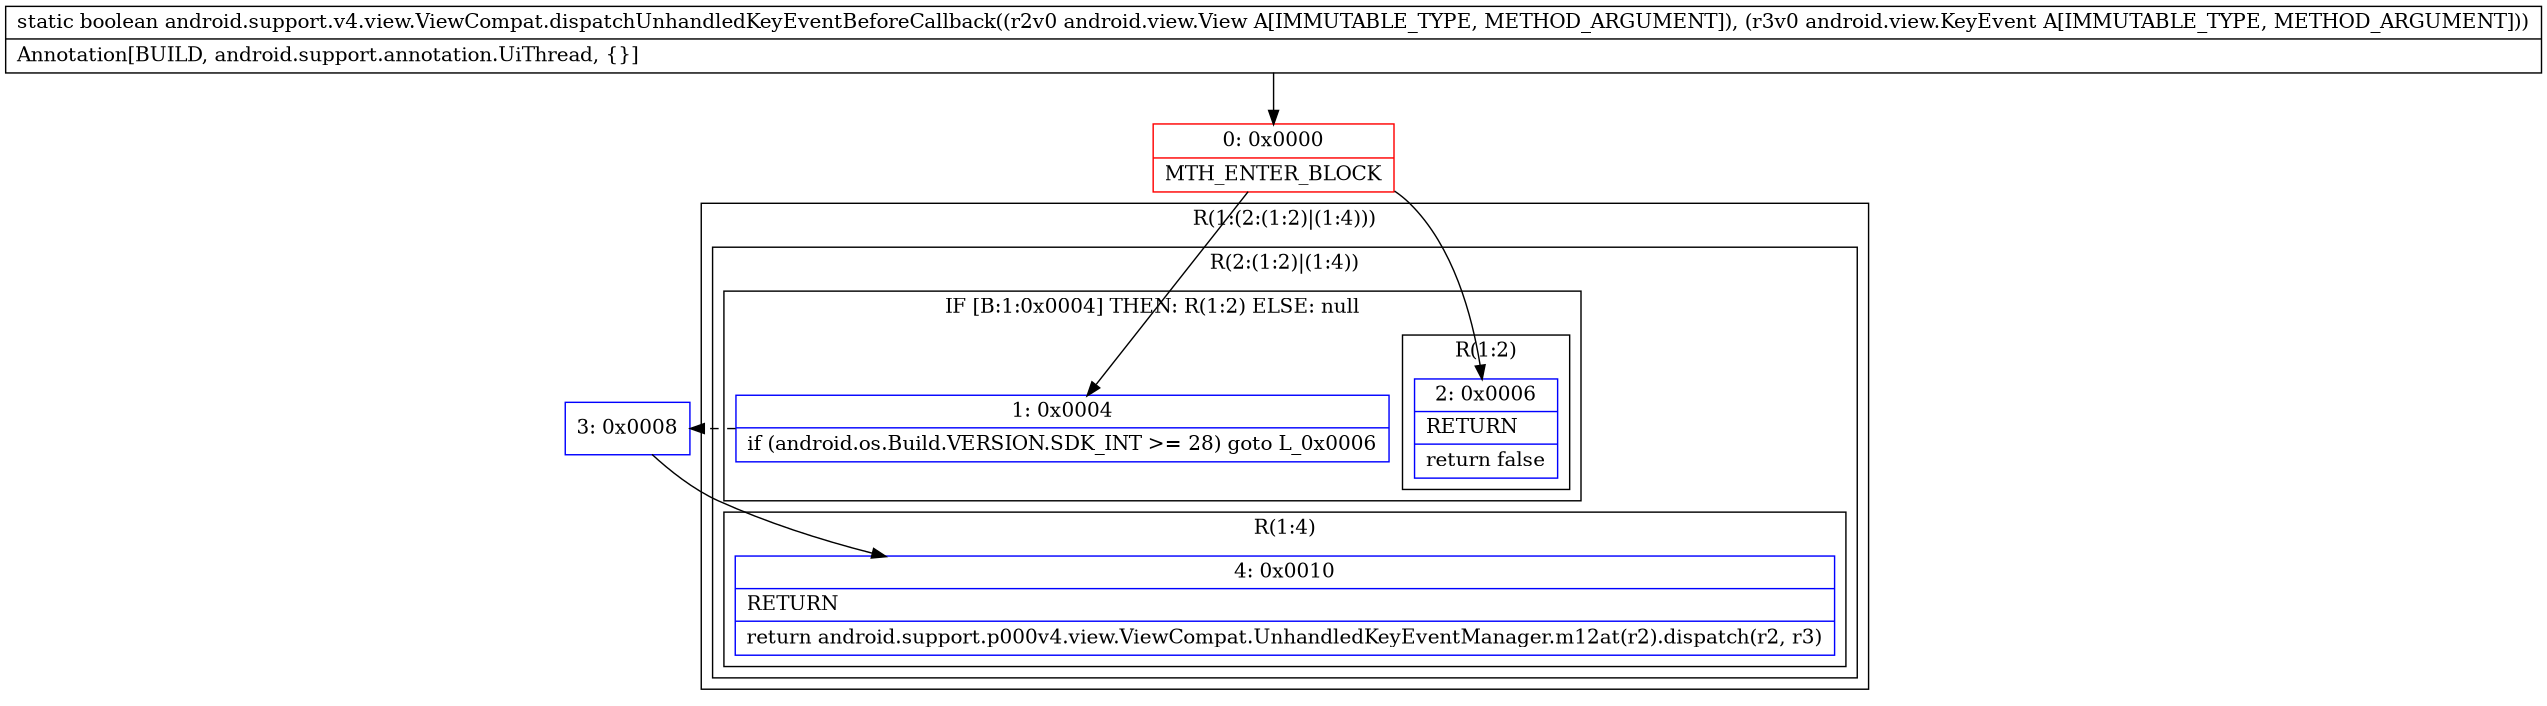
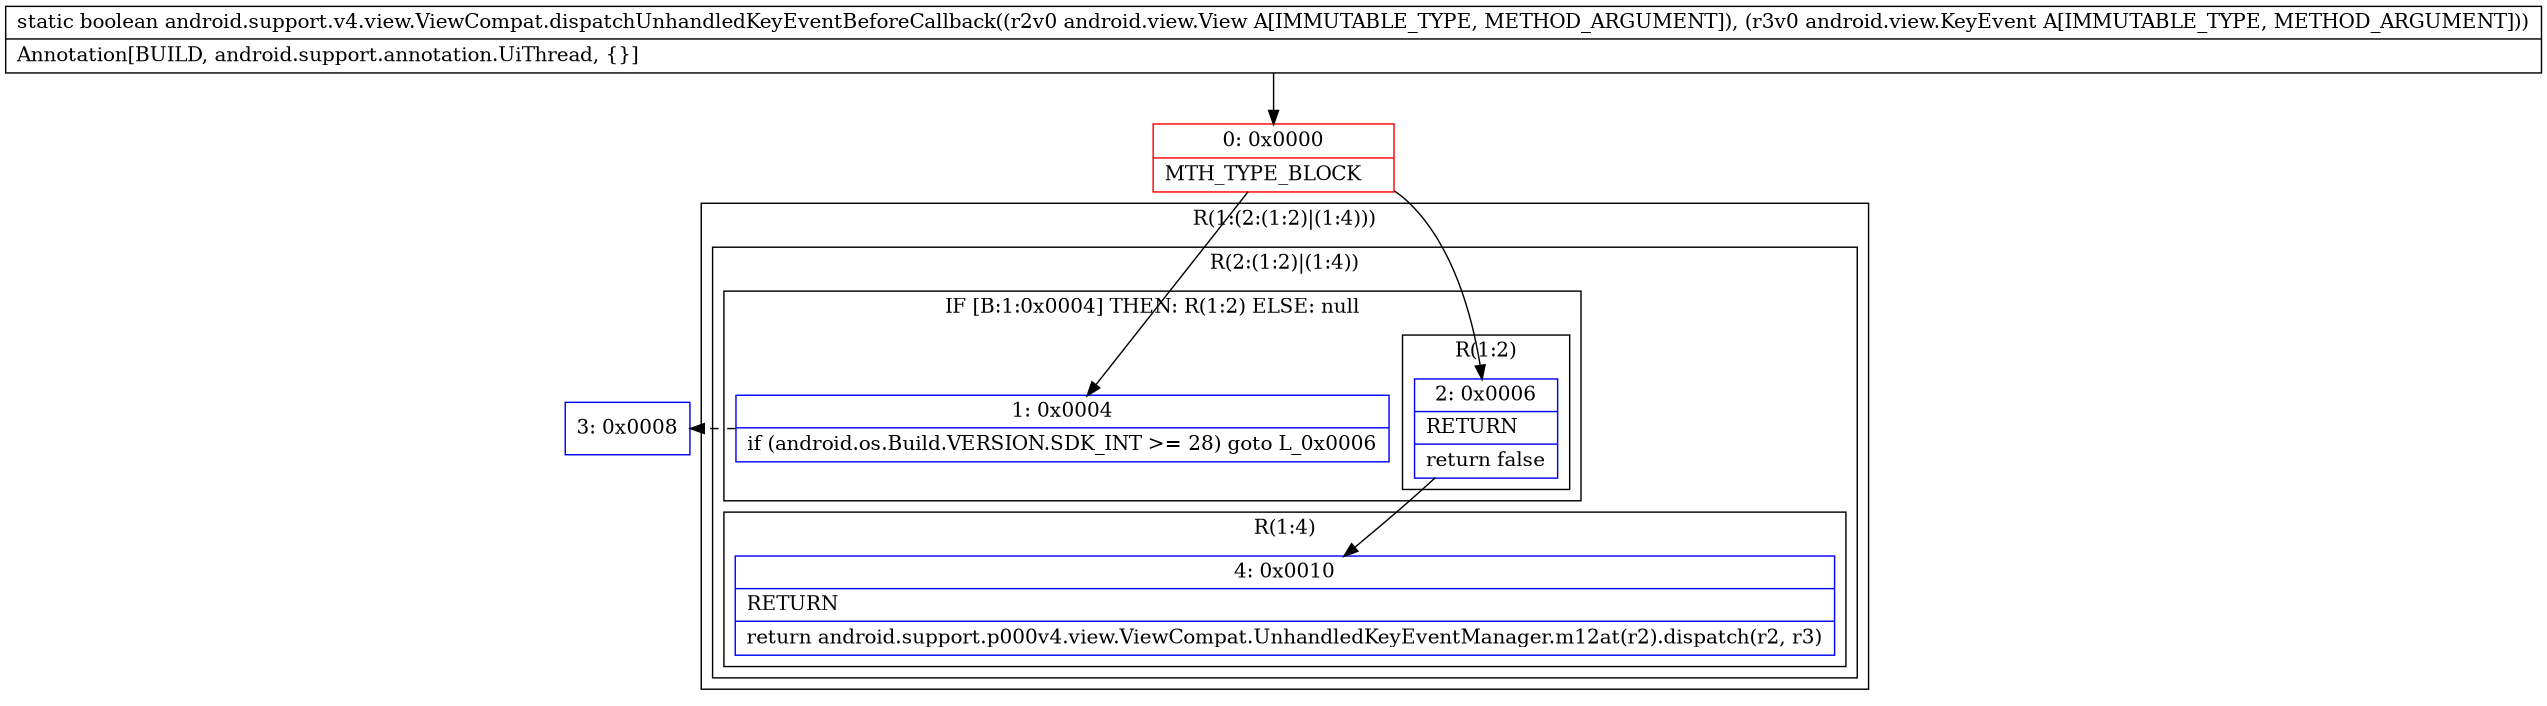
(1274, 174) -> (1263, 174)
(767, 521) -> (1385, 522)
